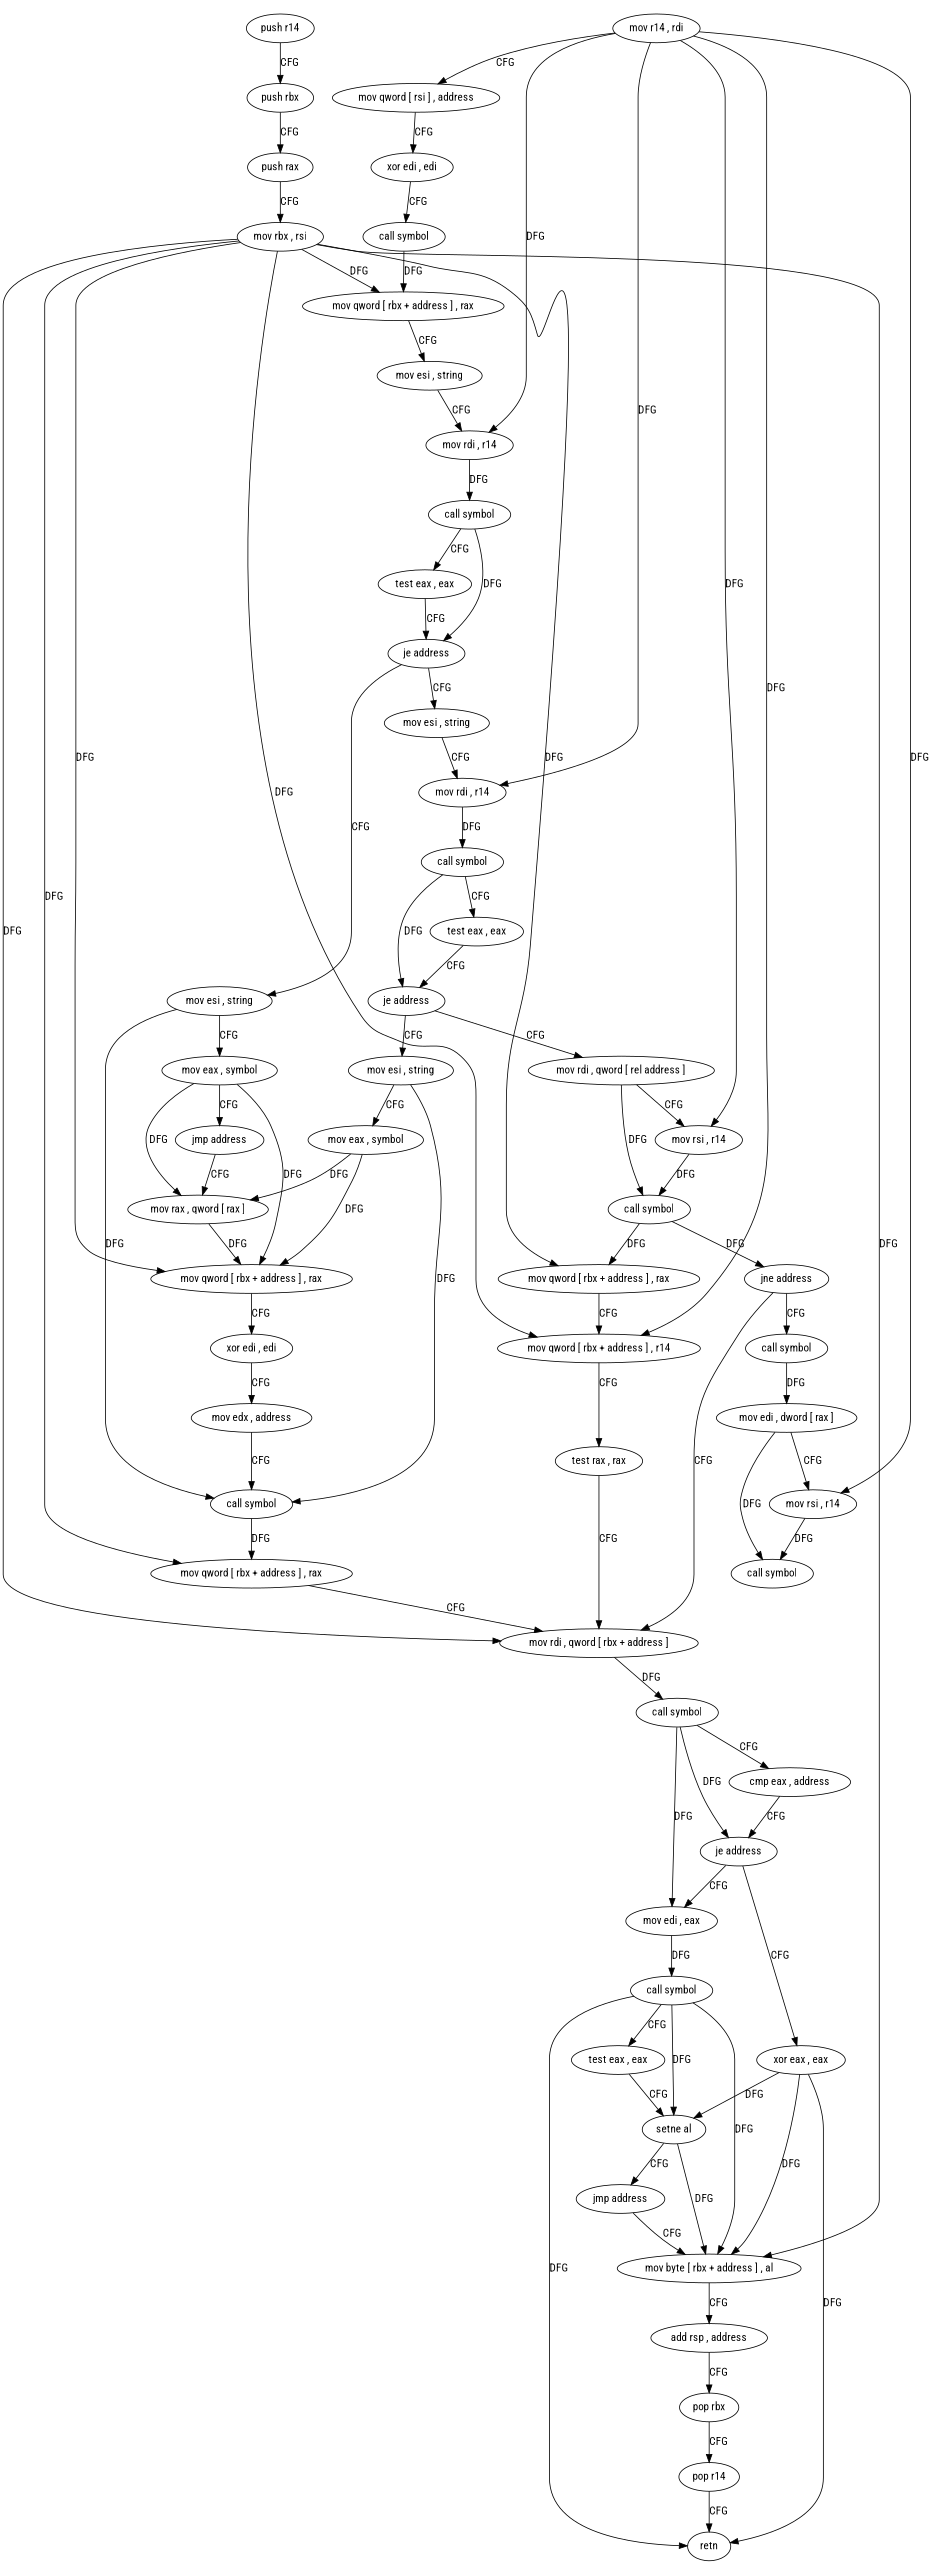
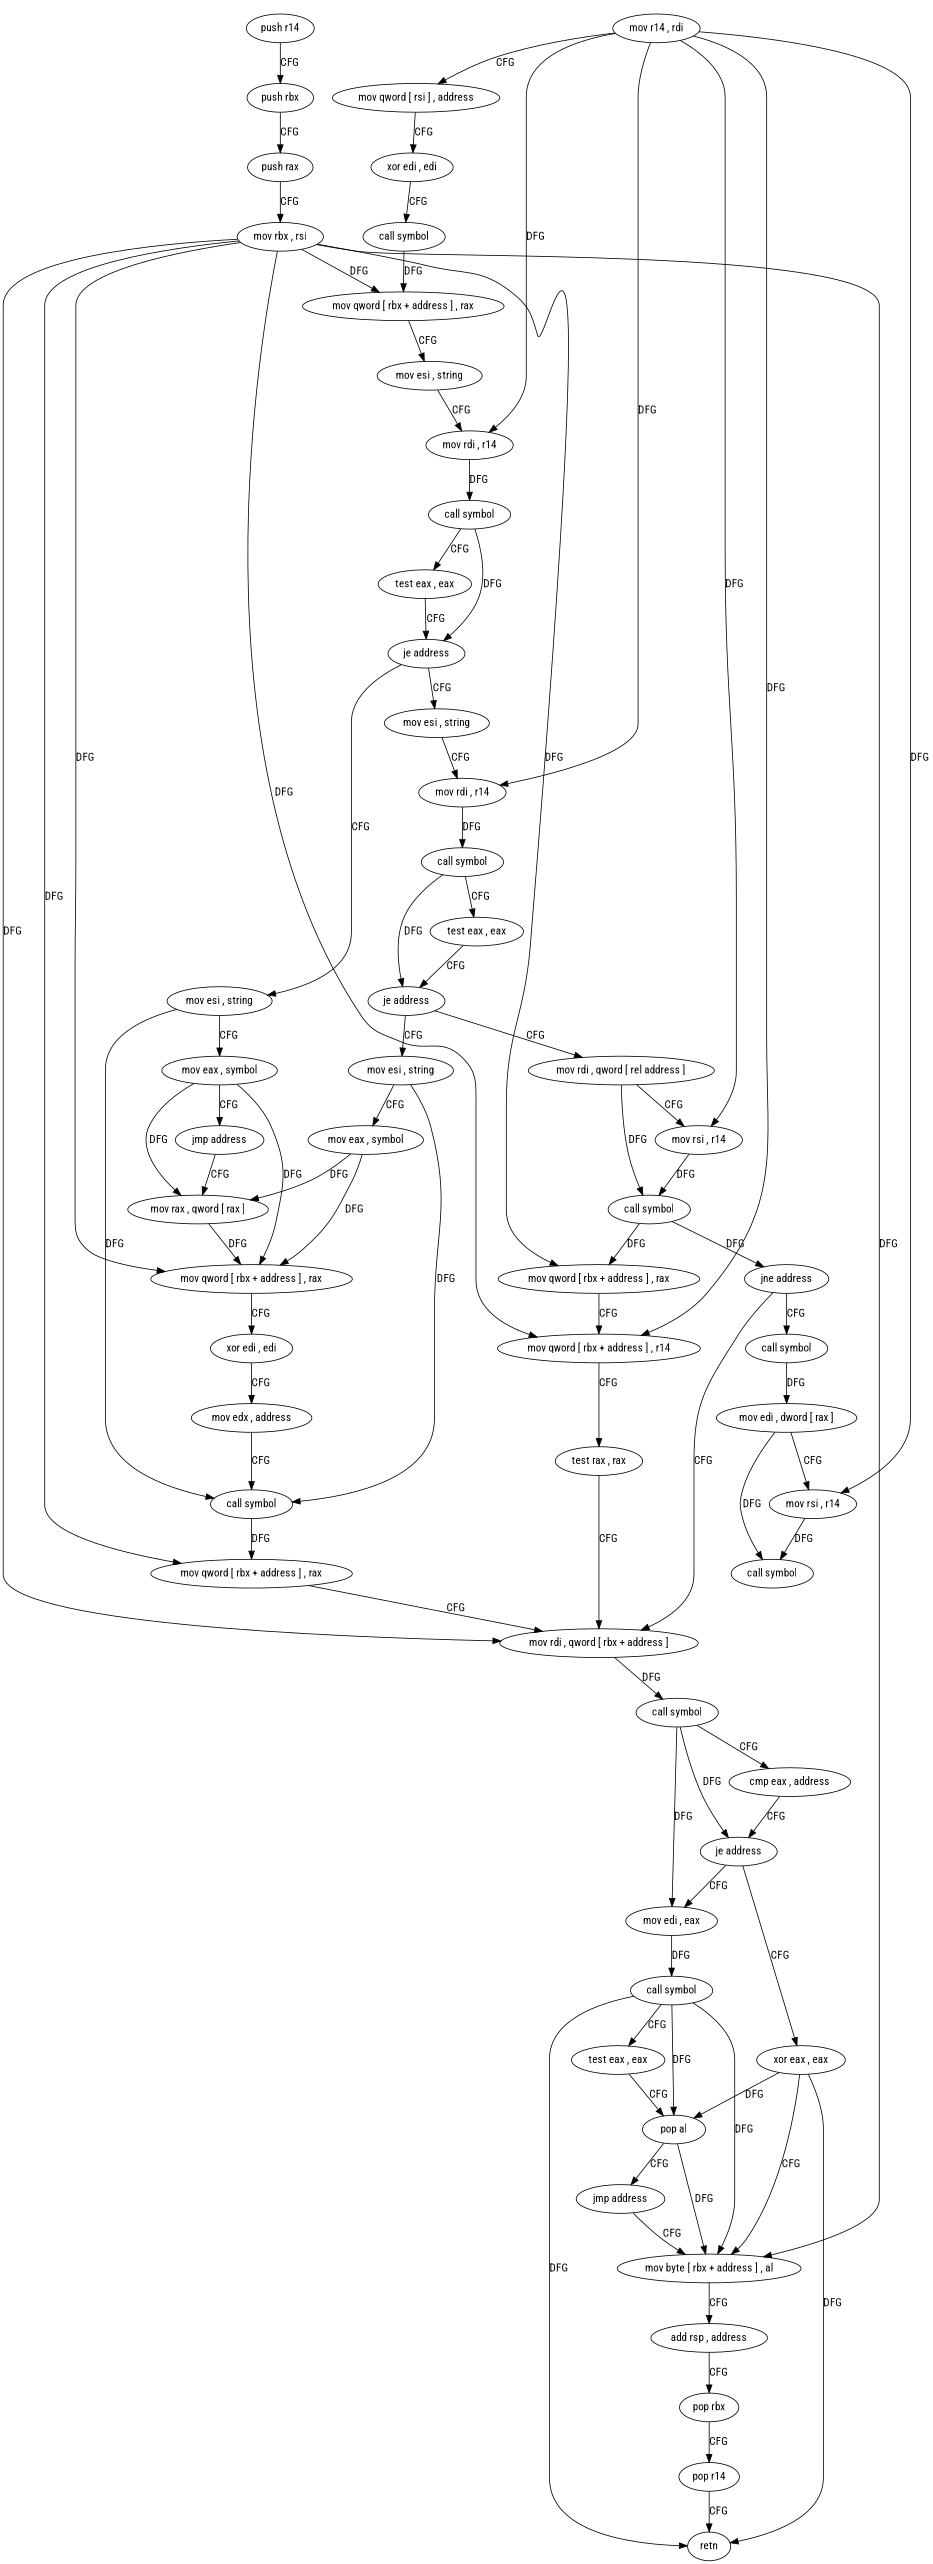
(674, 2129) -> (674, 2129)
(791, 2164) -> (791, 2164)
